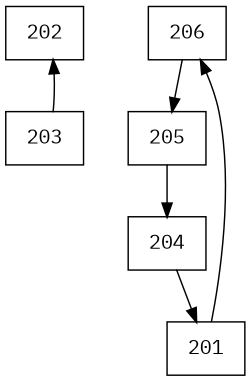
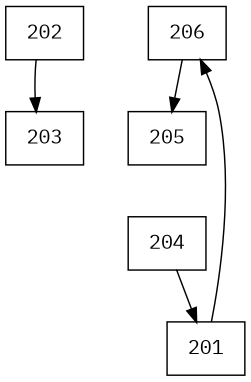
(54, 93) -> (35, 79)
(167, 184) -> none
